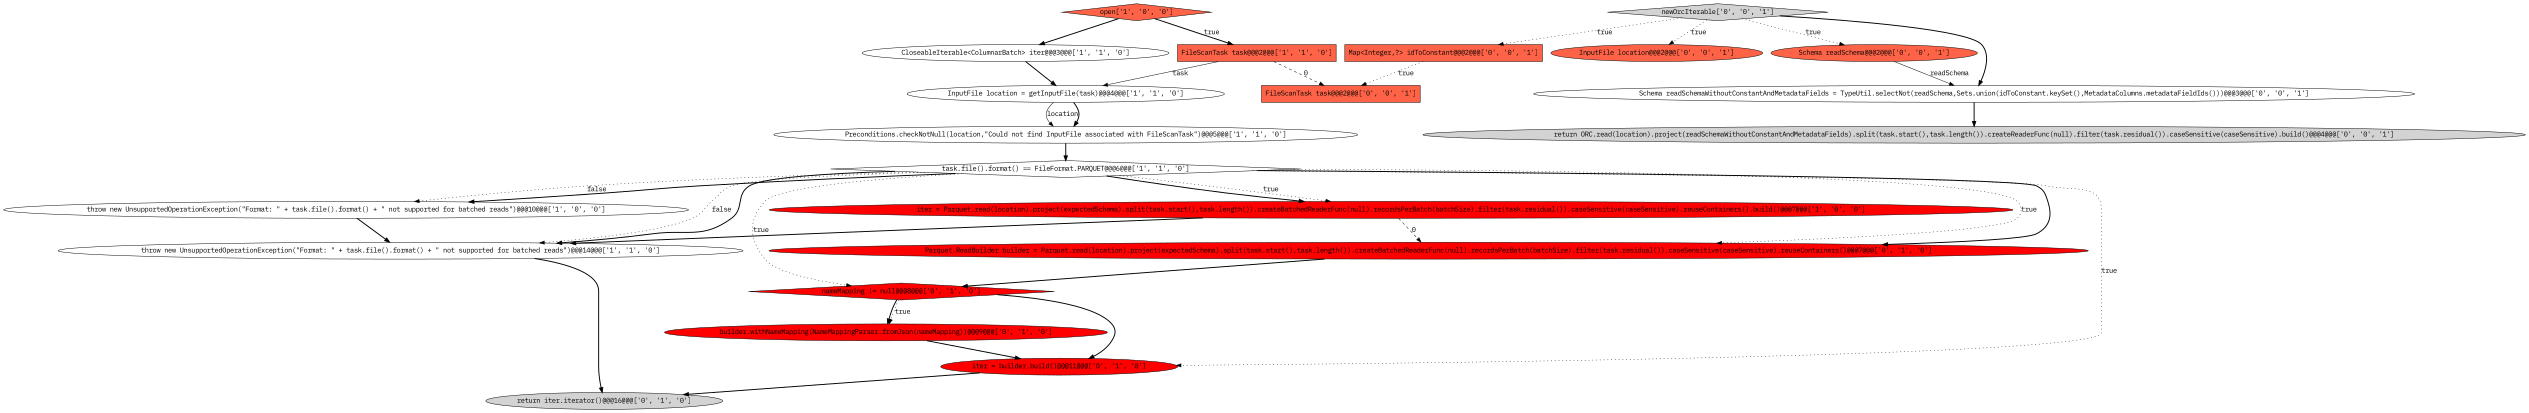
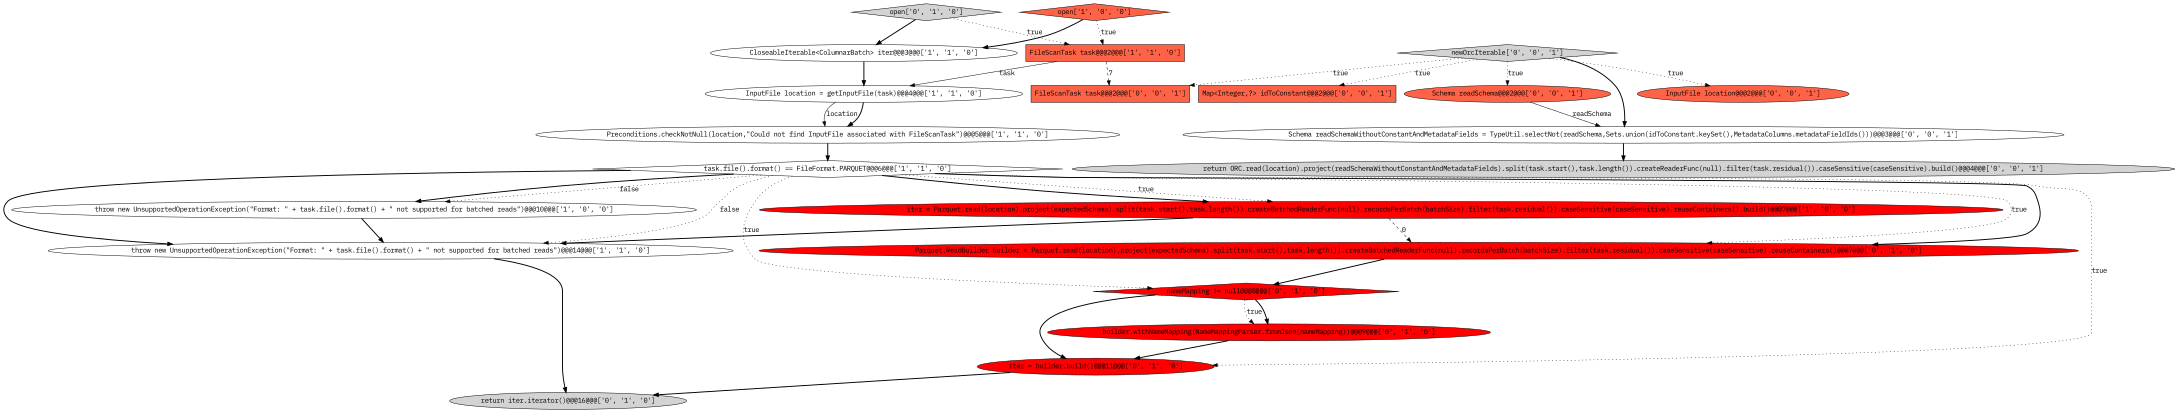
none -> (926, 12)
(1191, 31) -> (1099, 30)
(1306, 73) -> (1111, 73)
(1395, 73) -> (1328, 72)
